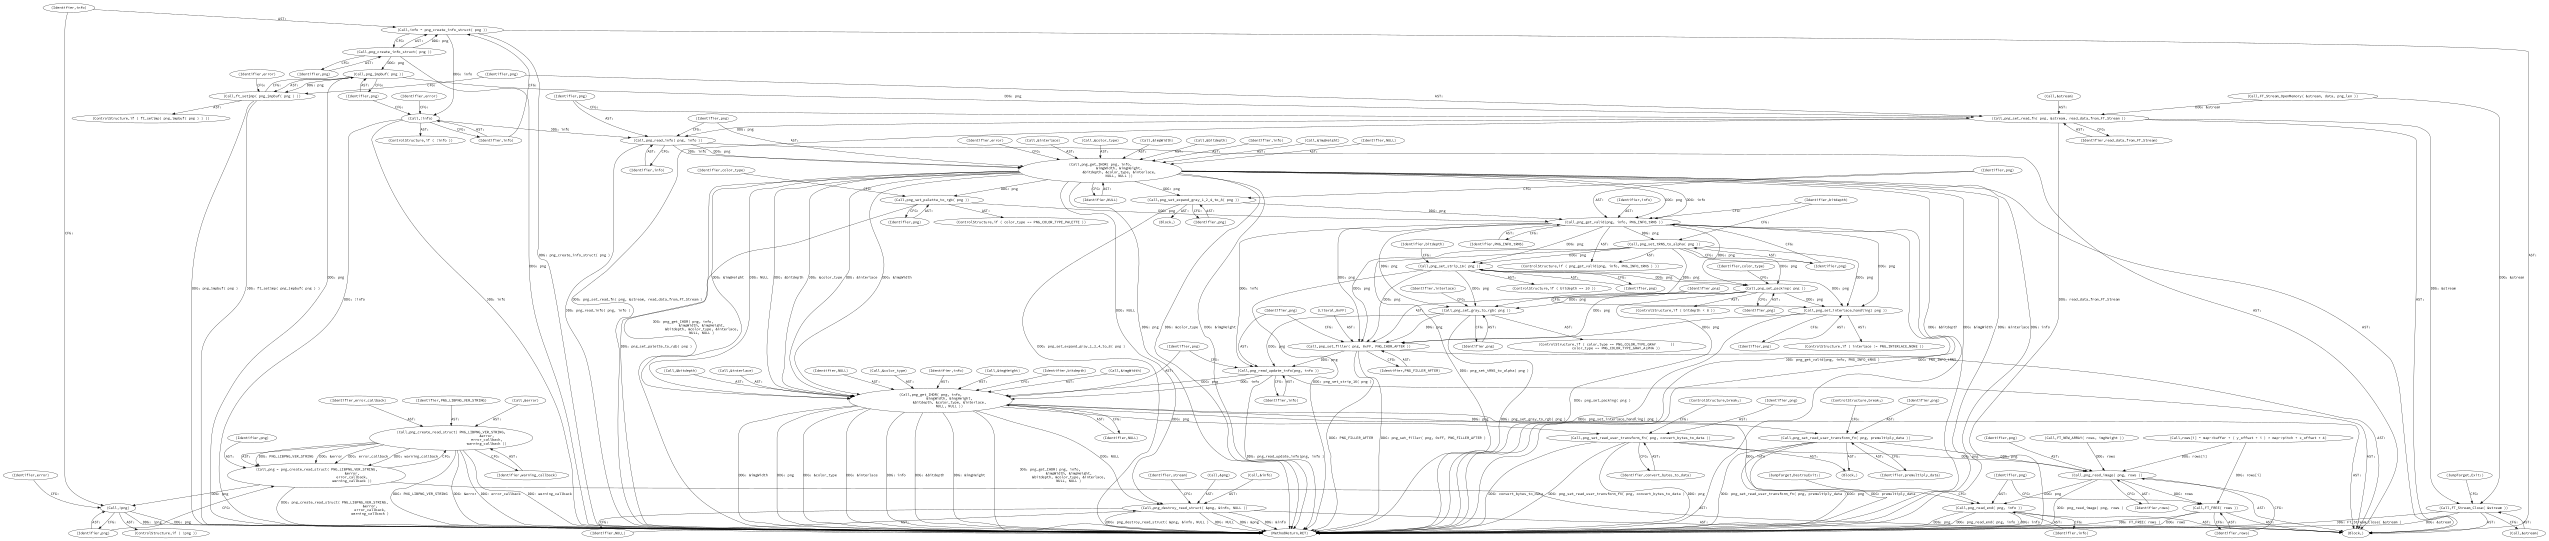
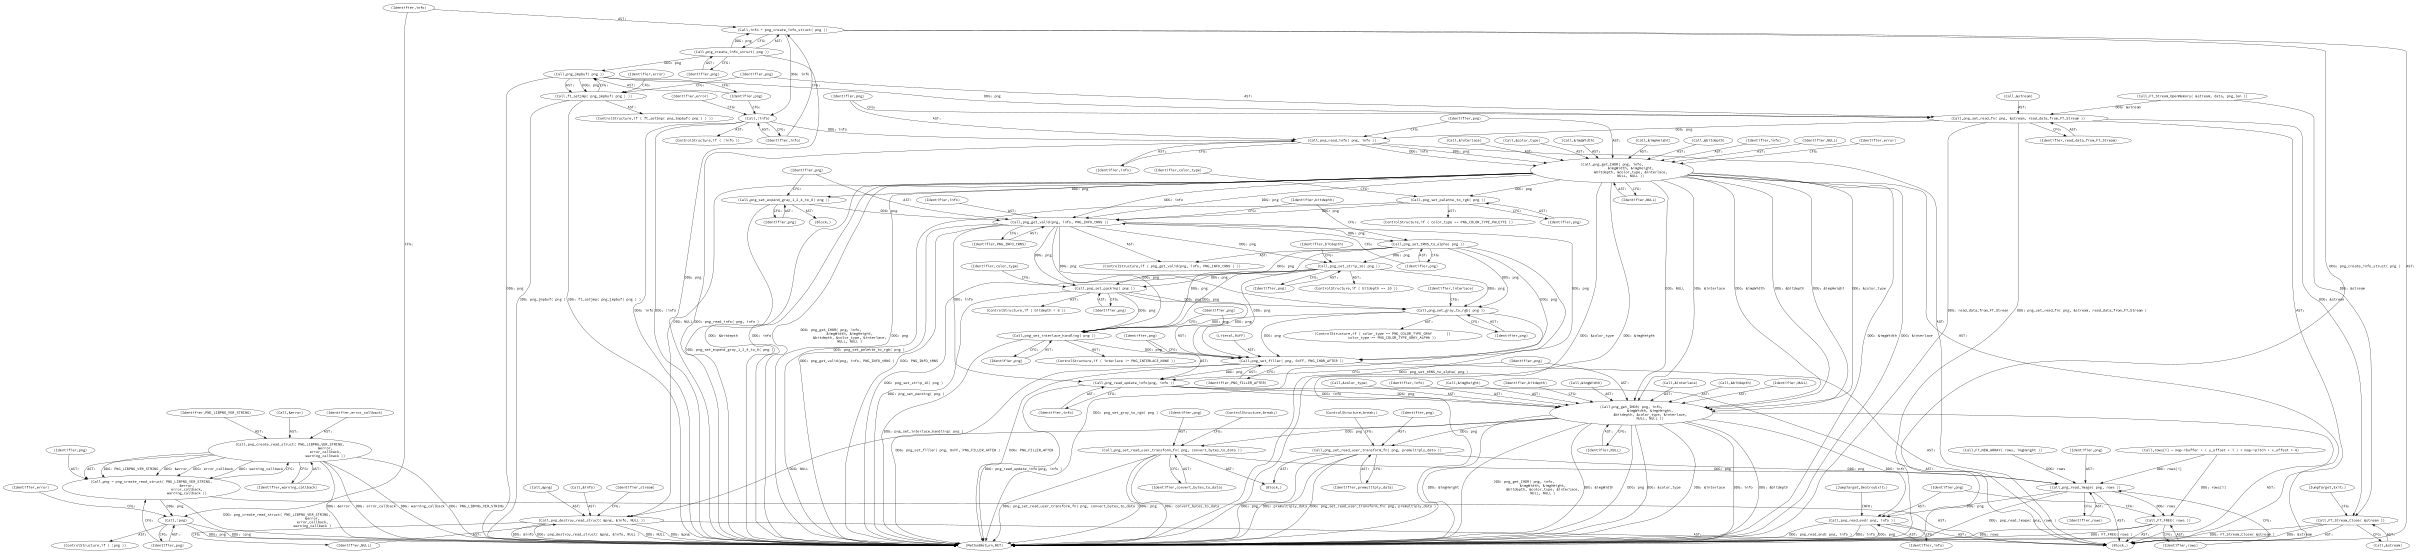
(1337, 317) -> (1252, 317)
(1964, 494) -> (1868, 506)
